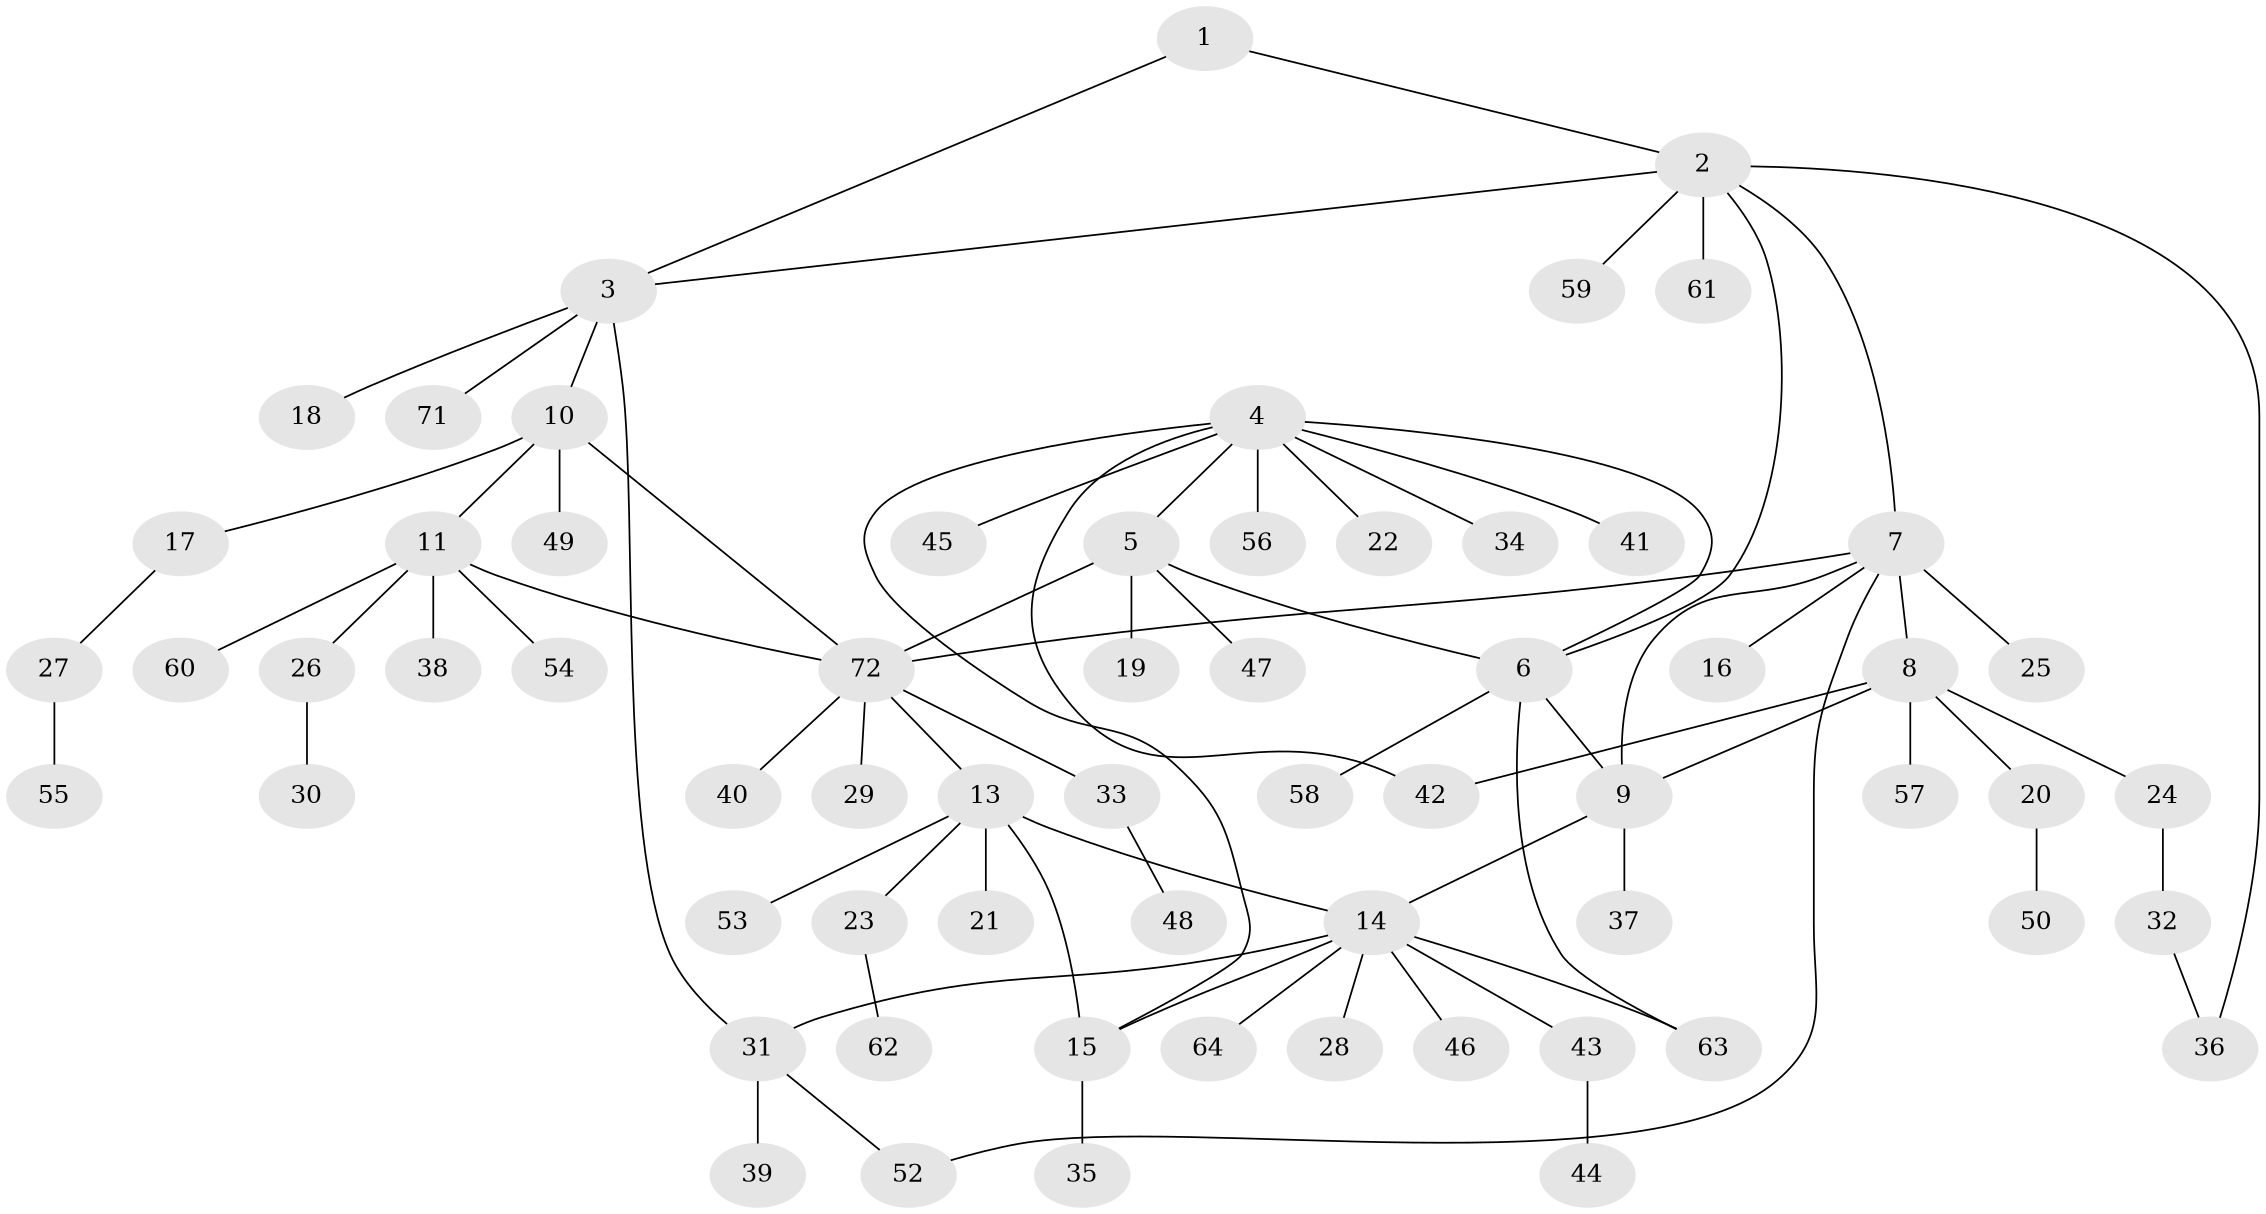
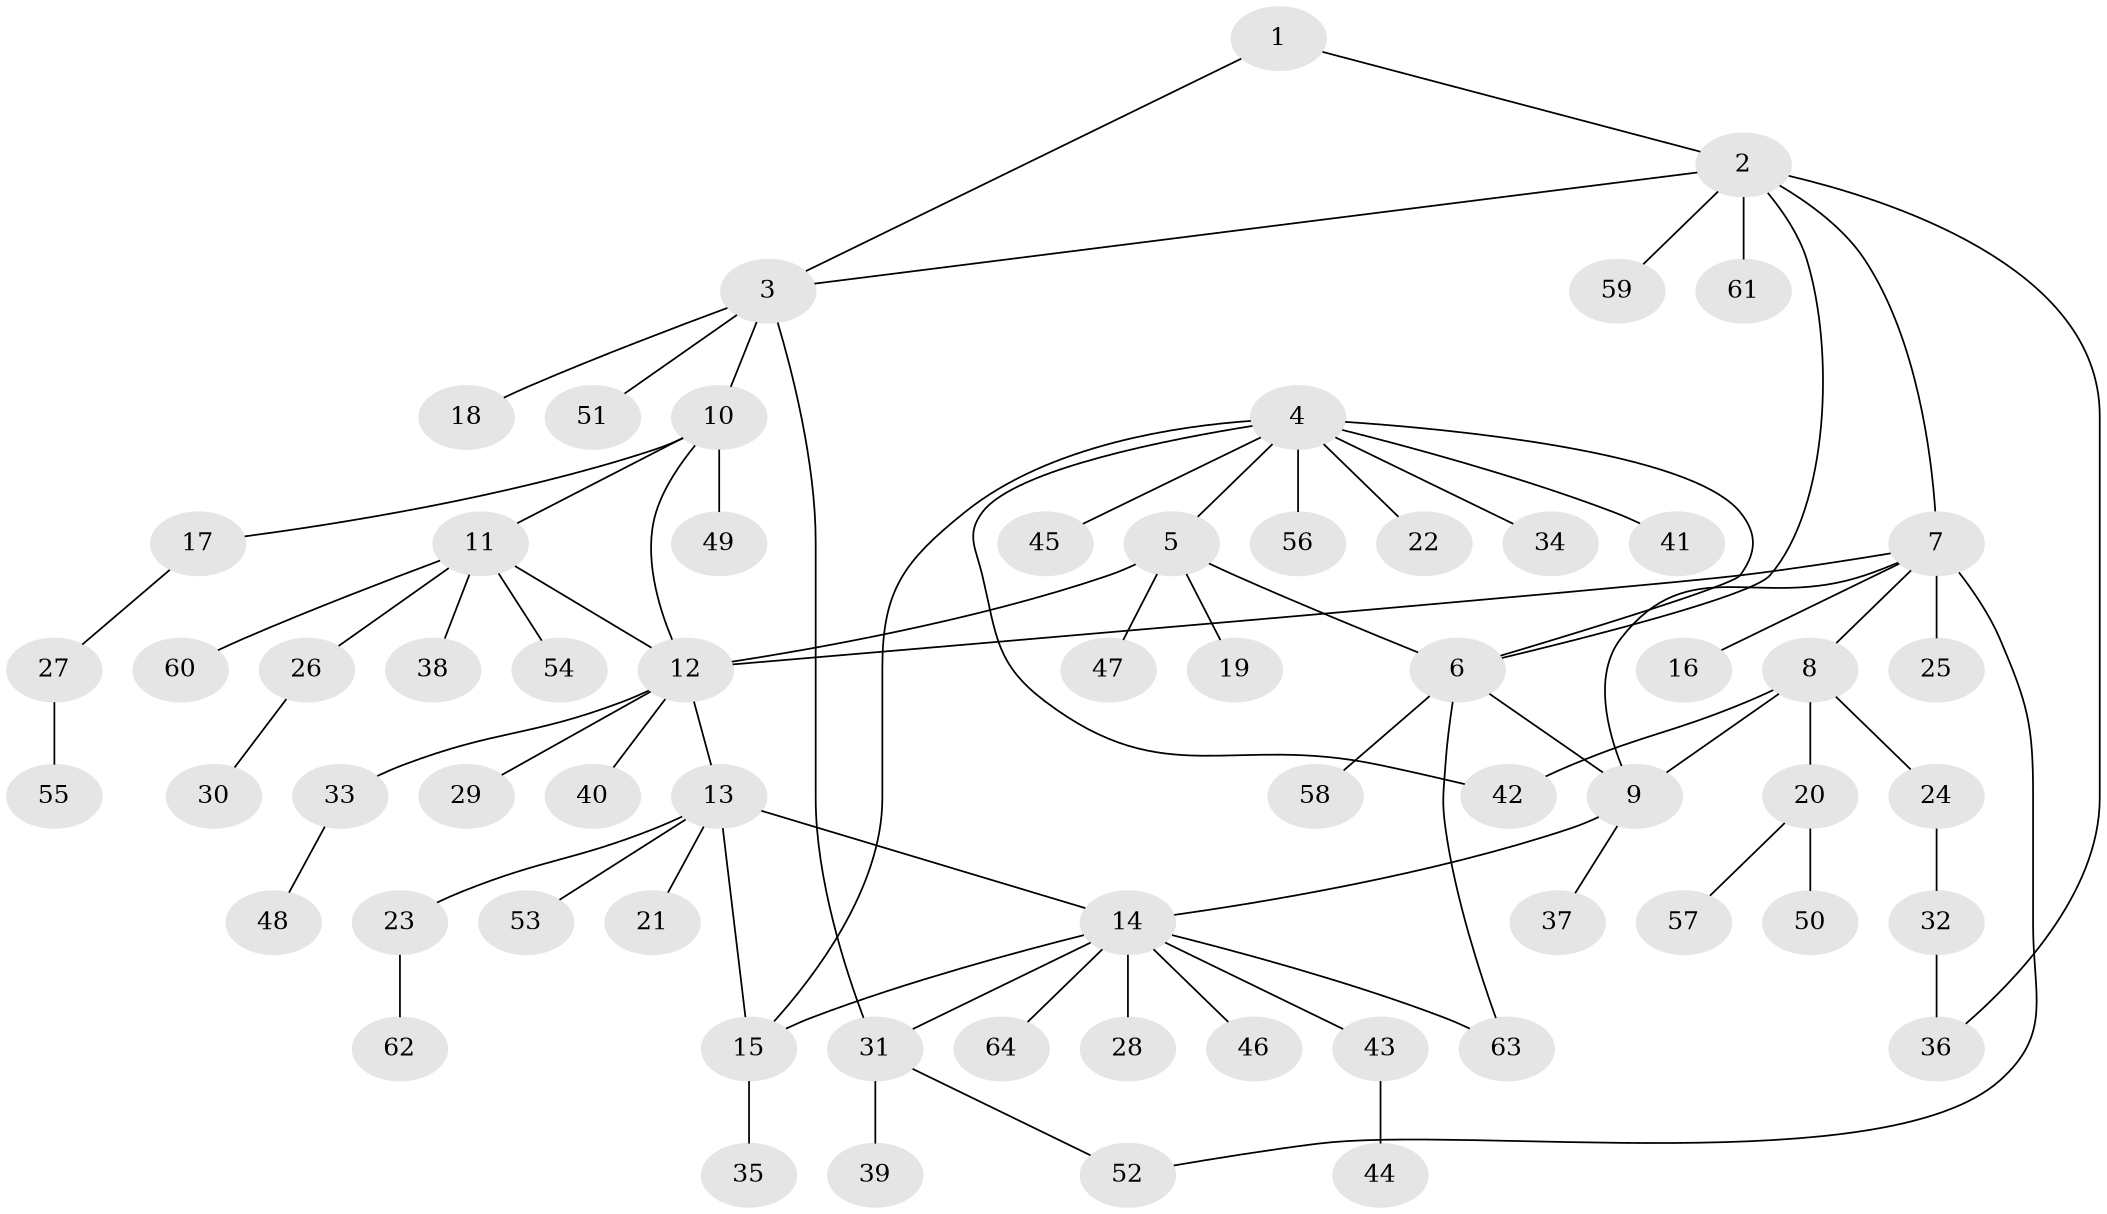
(433, 417) -> (593, 417)
(867, 670) -> (686, 670)
(1910, 733) -> (1747, 859)
